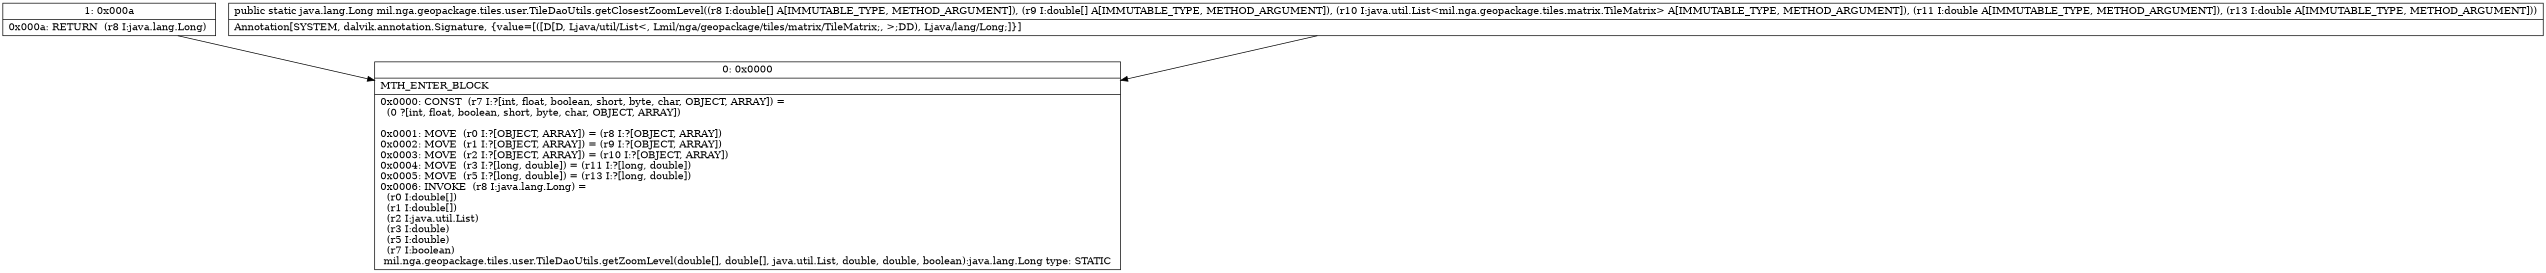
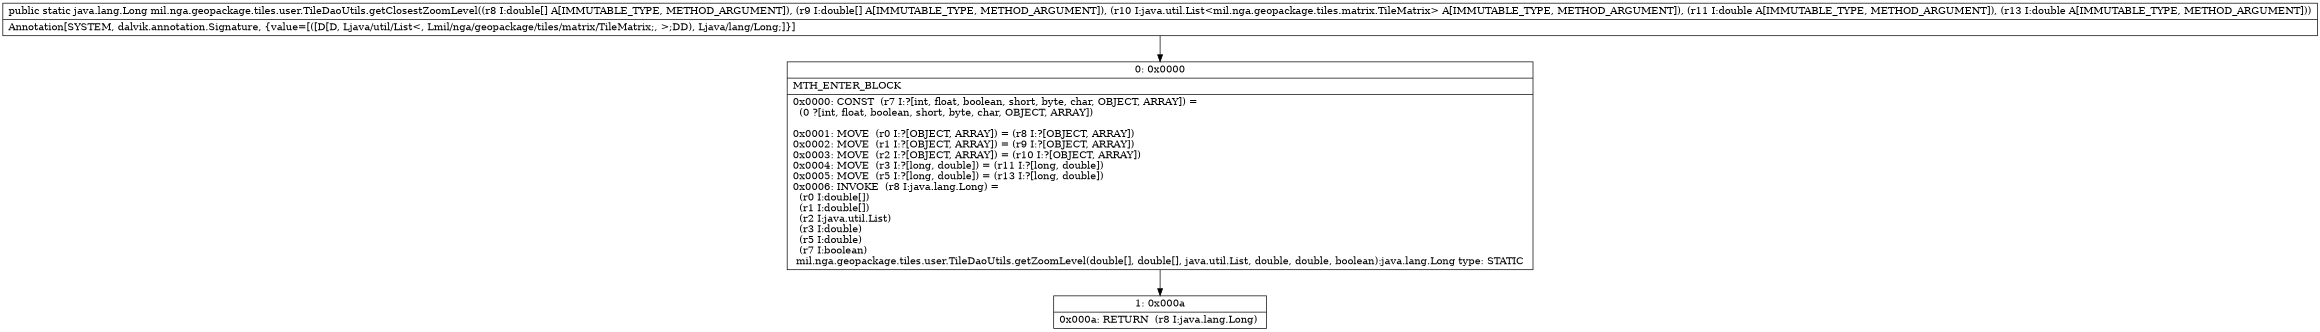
(273, 57) -> (1160, 279)
